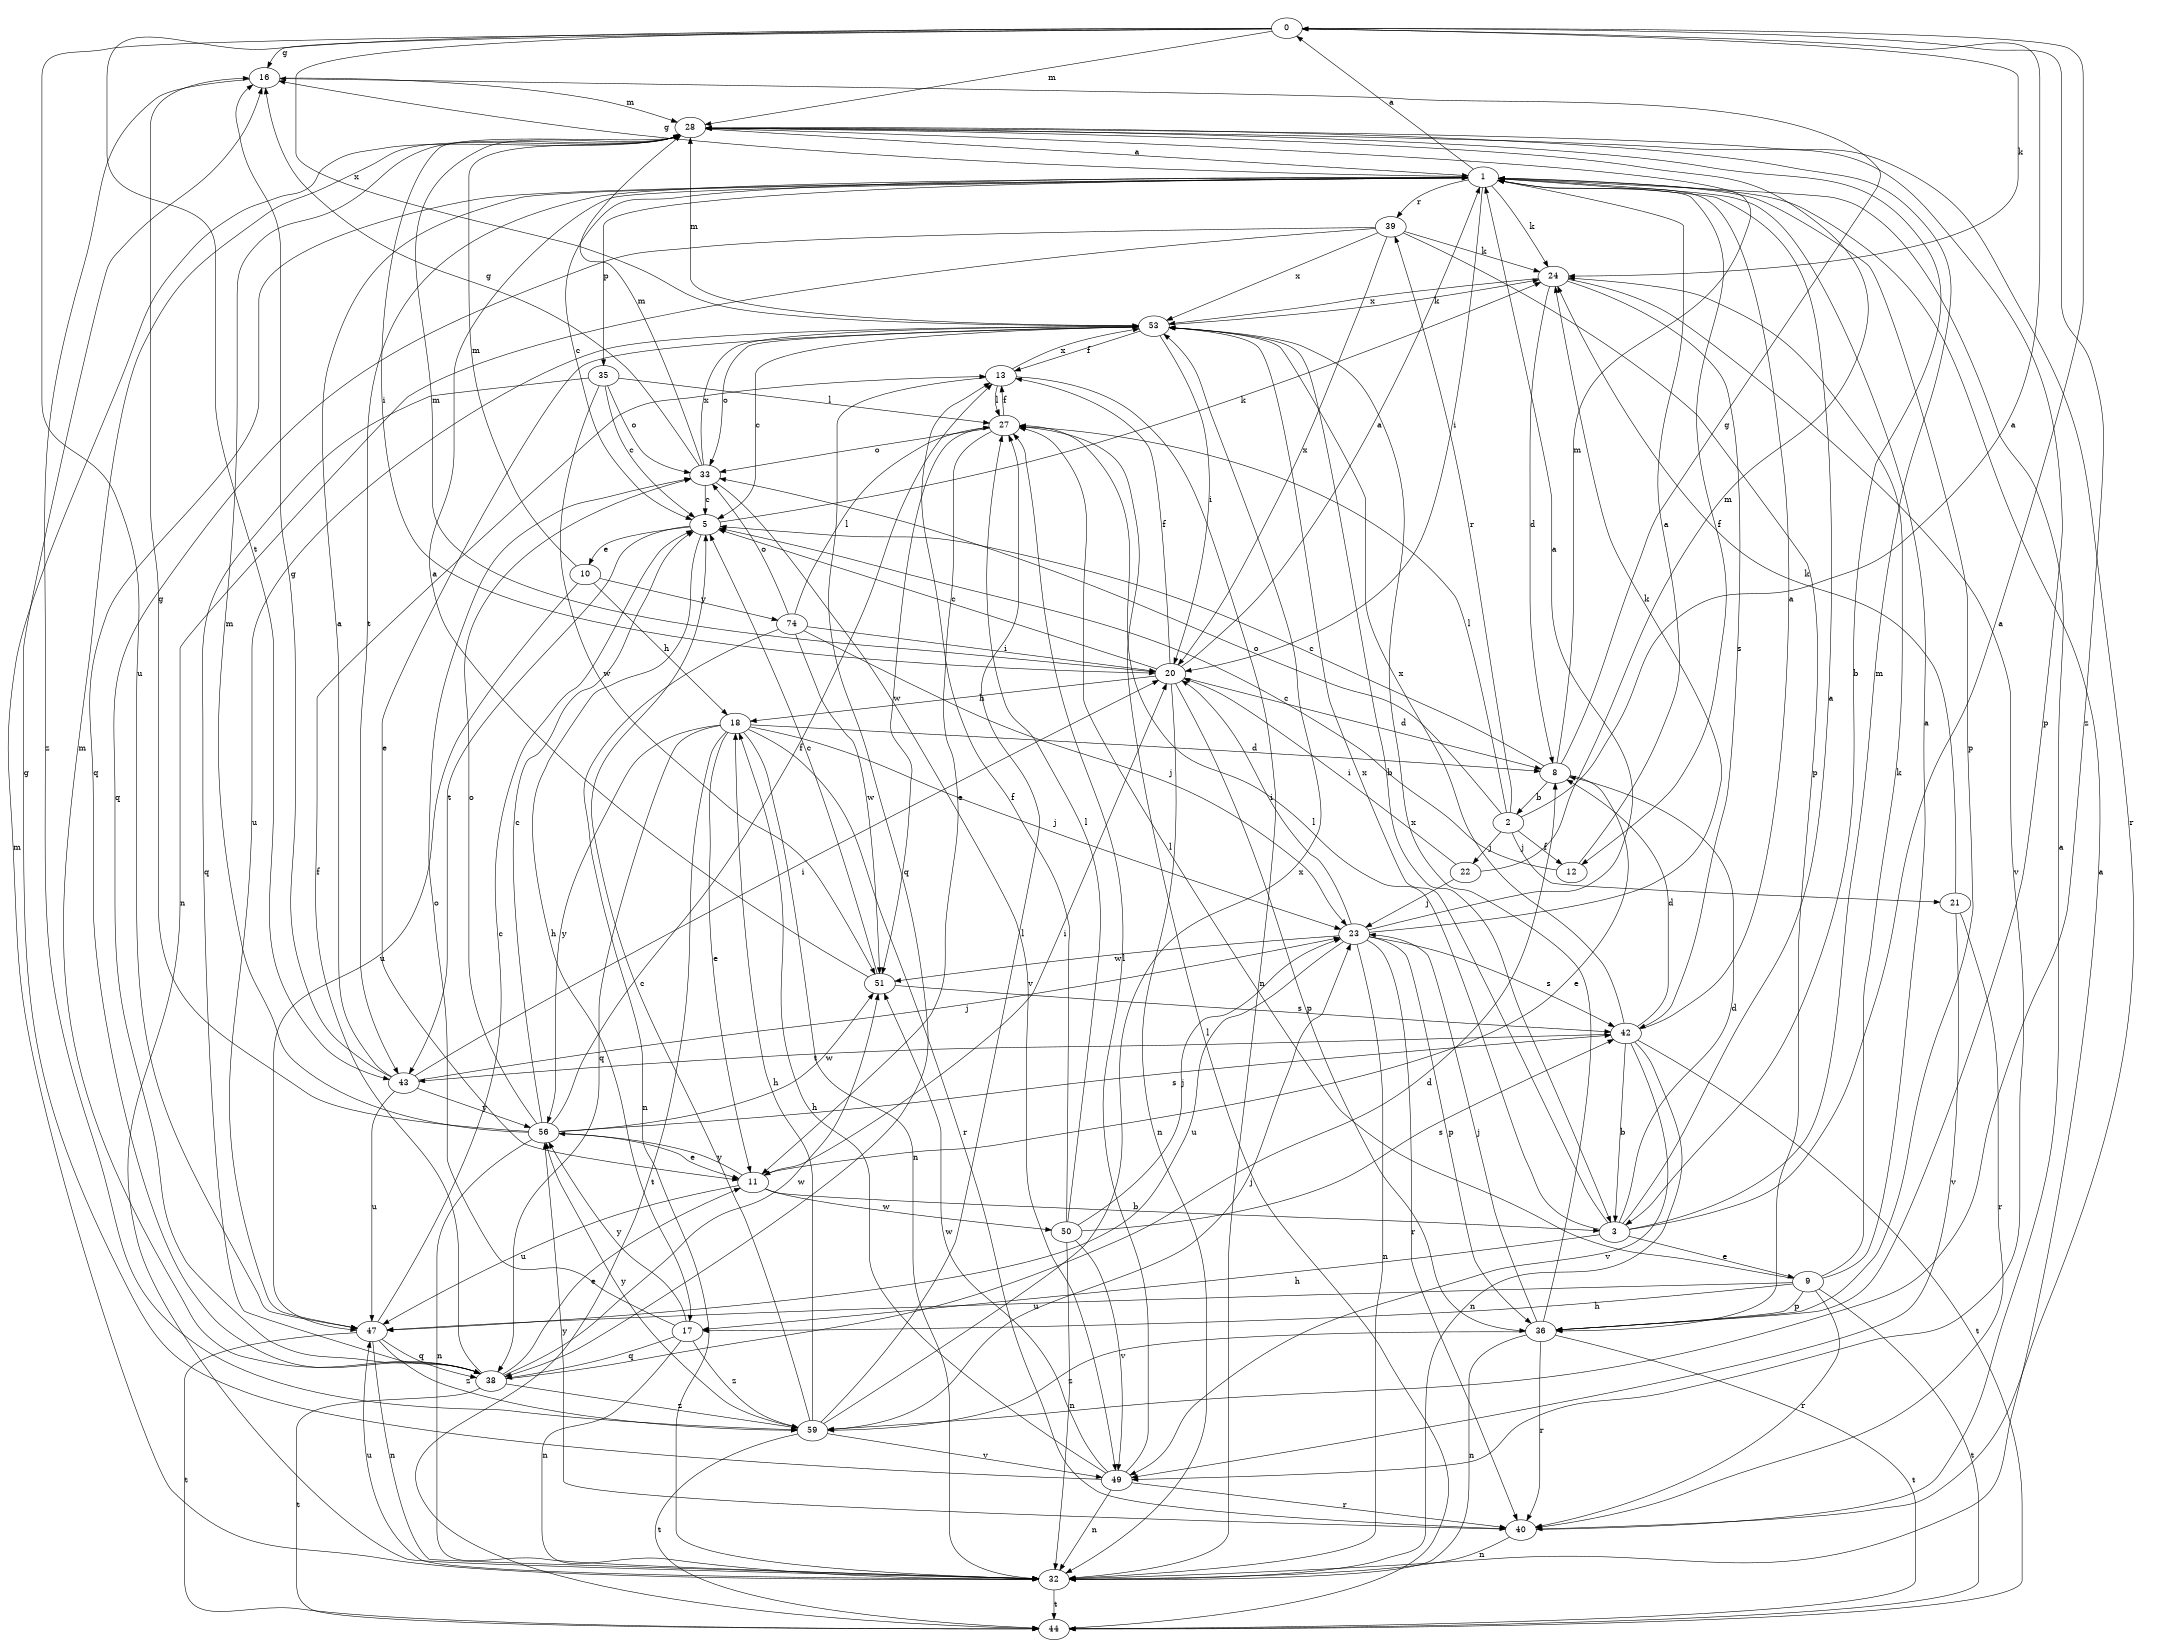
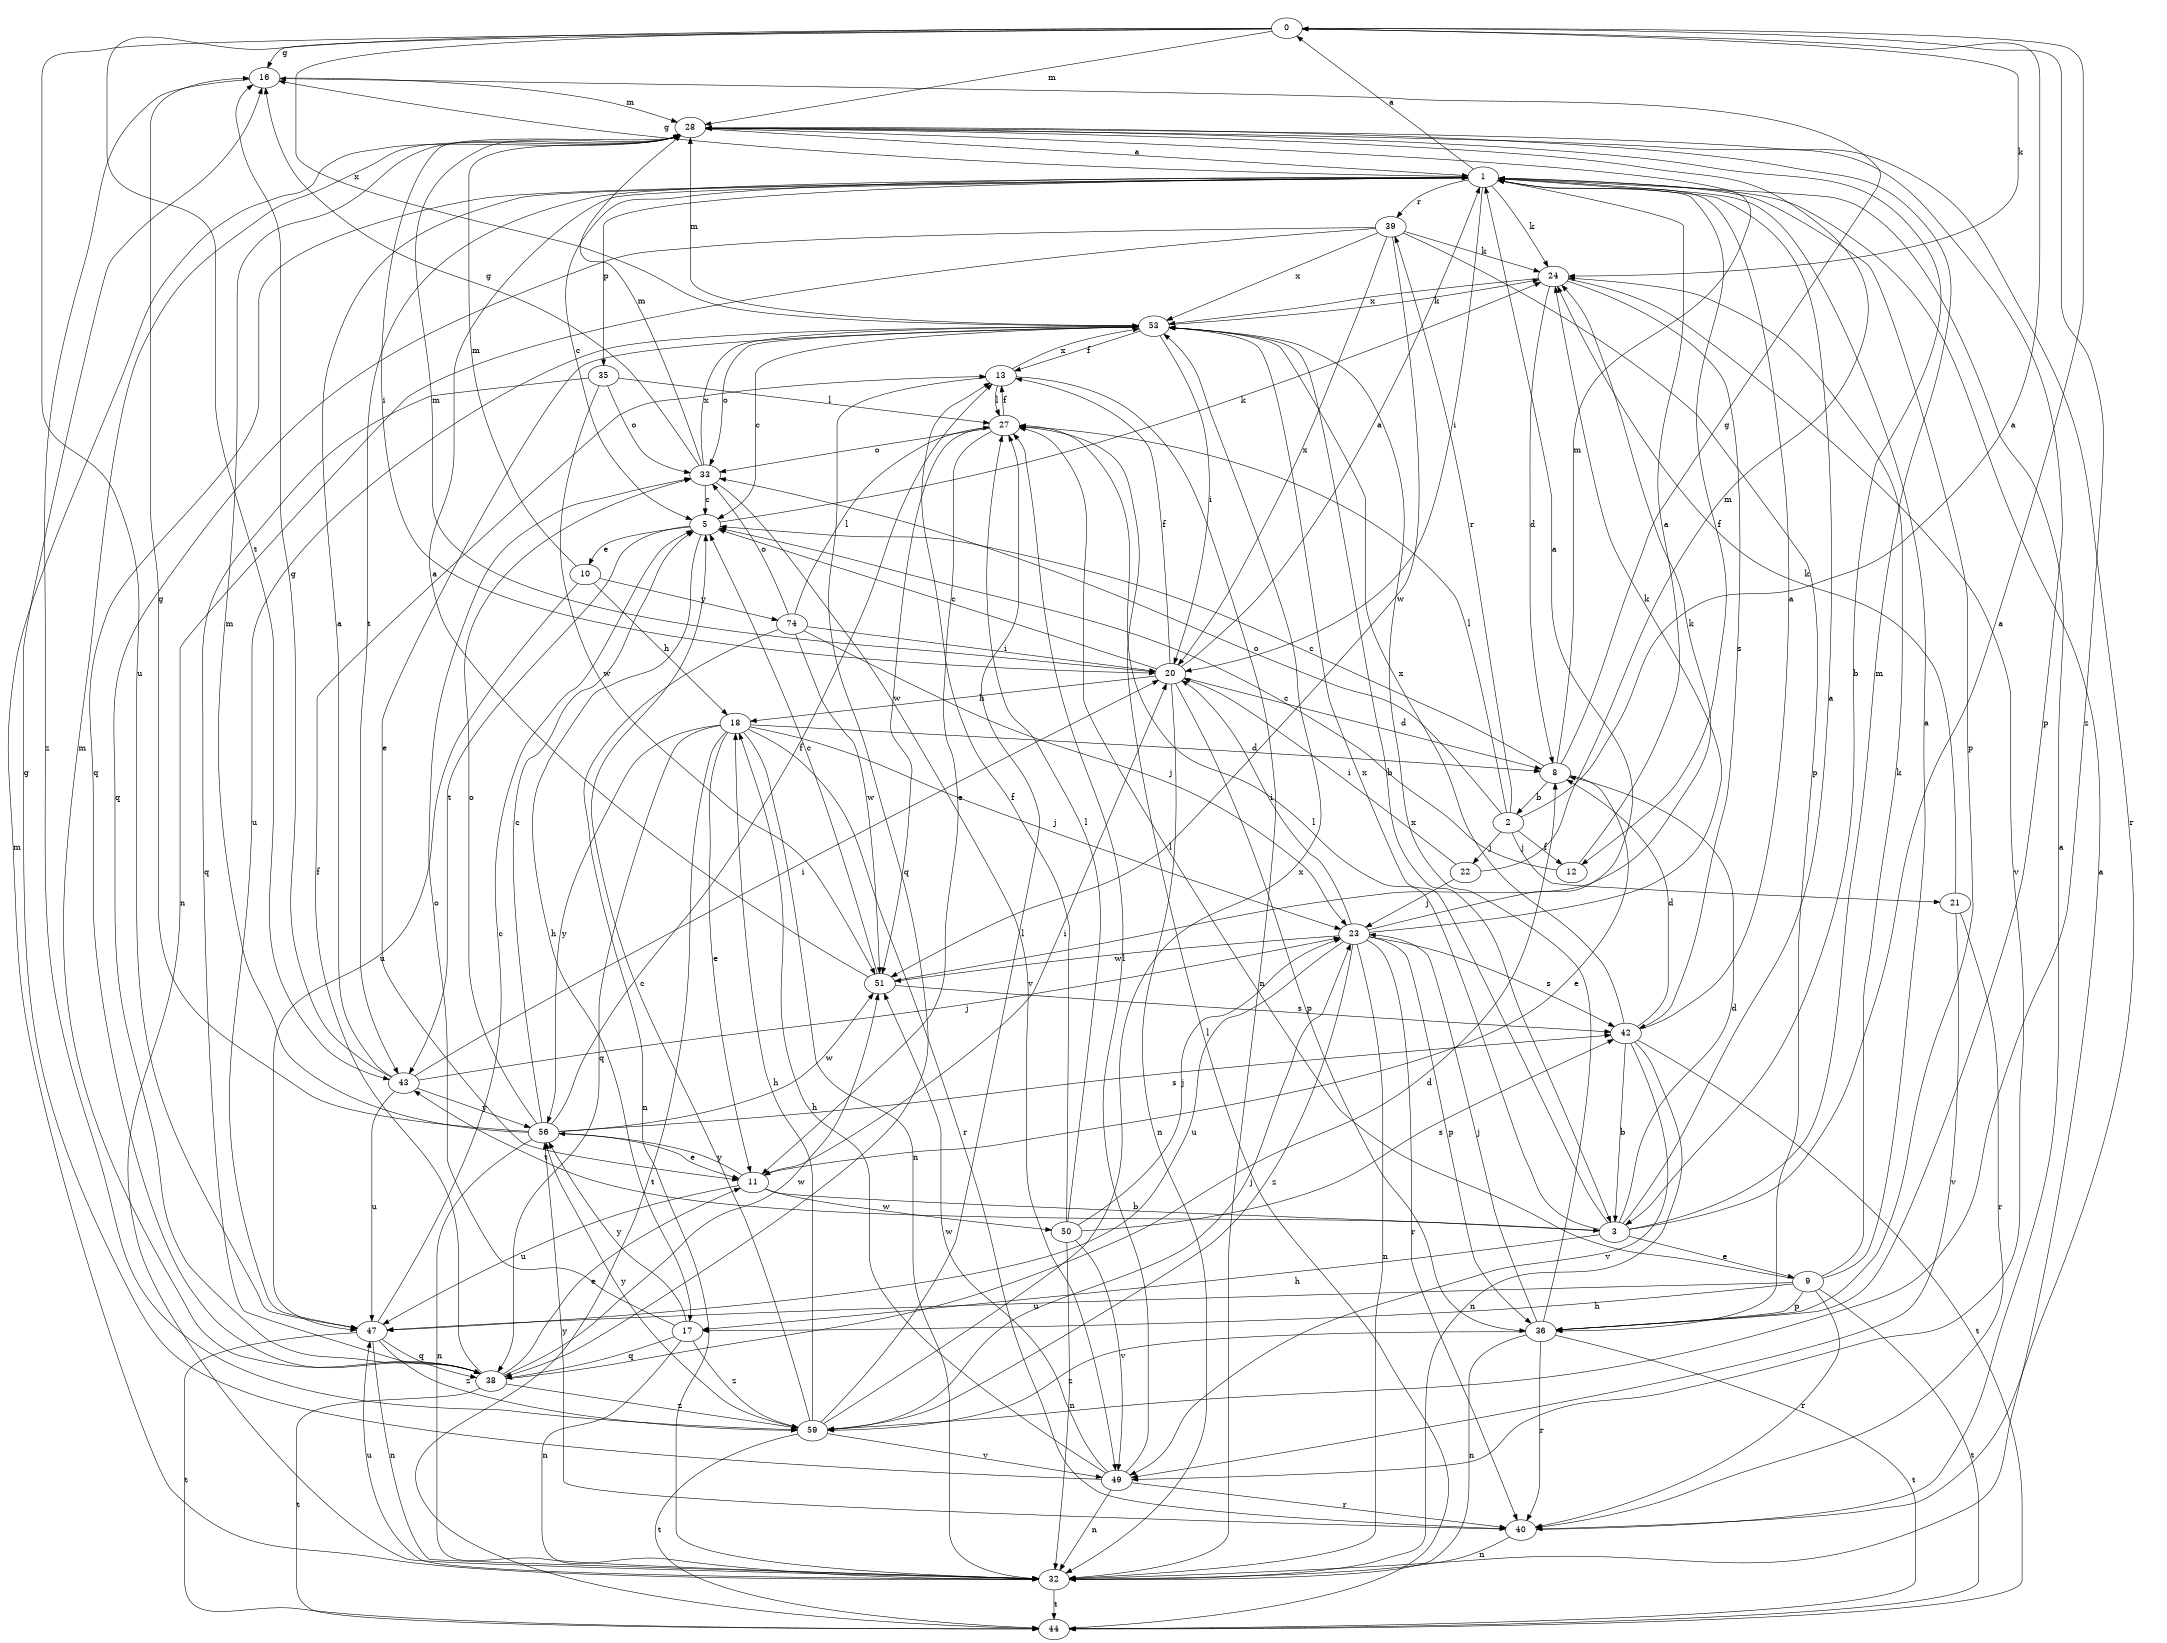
(633, 459) -> none
none -> (1305, 699)
none -> (1505, 893)
(1017, 1047) -> (998, 1217)
none -> (1175, 1268)
